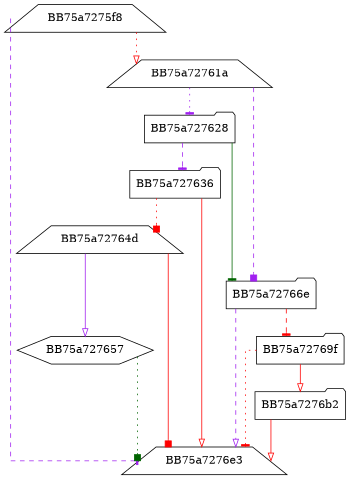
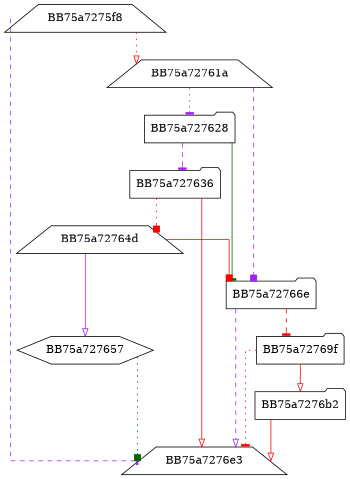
(168, 346) -> (214, 240)
